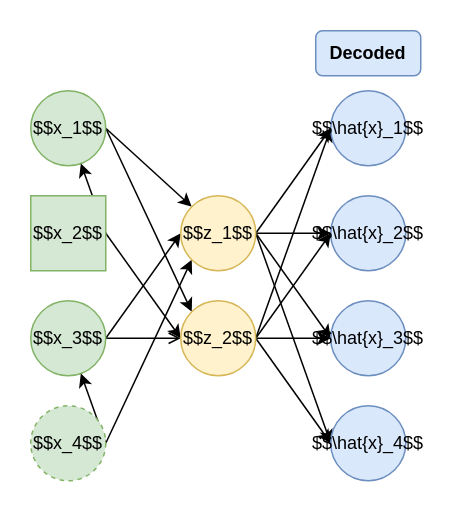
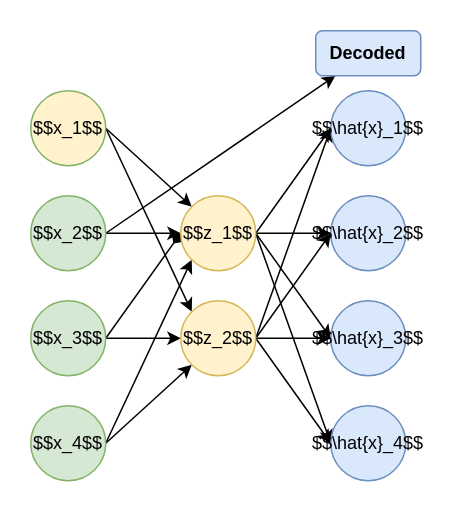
(68, 128) -> (68, 128)
(88, 185) -> (140, 233)
(68, 233) -> (68, 233)
(175, 242) -> (174, 243)
(141, 283) -> (218, 156)
(172, 338) -> (169, 338)
(94, 411) -> (146, 407)
(68, 443) -> (68, 443)
